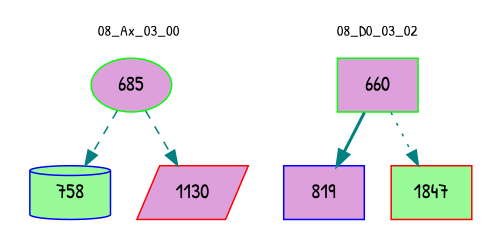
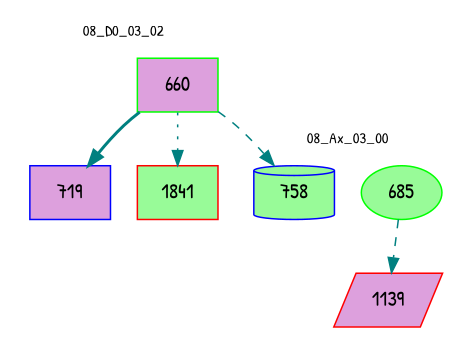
(131, 85) -> (402, 193)
(105, 132) -> (251, 140)
(193, 193) -> (388, 300)
(324, 193) -> (70, 193)
(431, 193) -> (178, 193)
